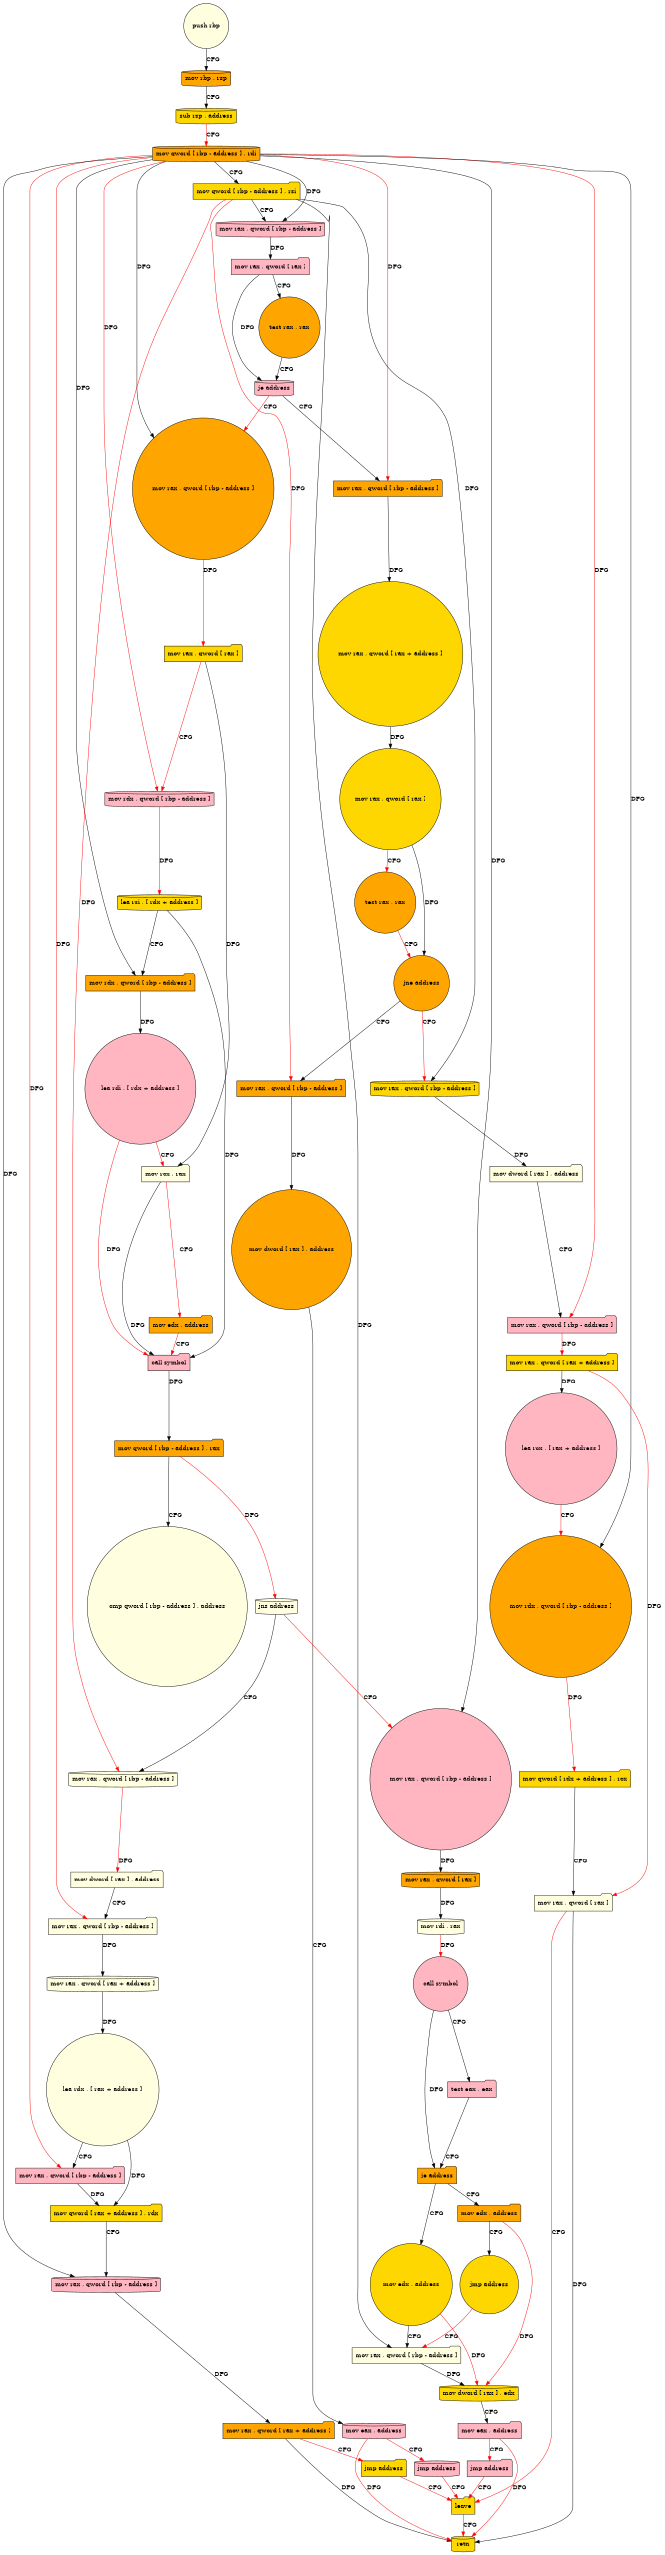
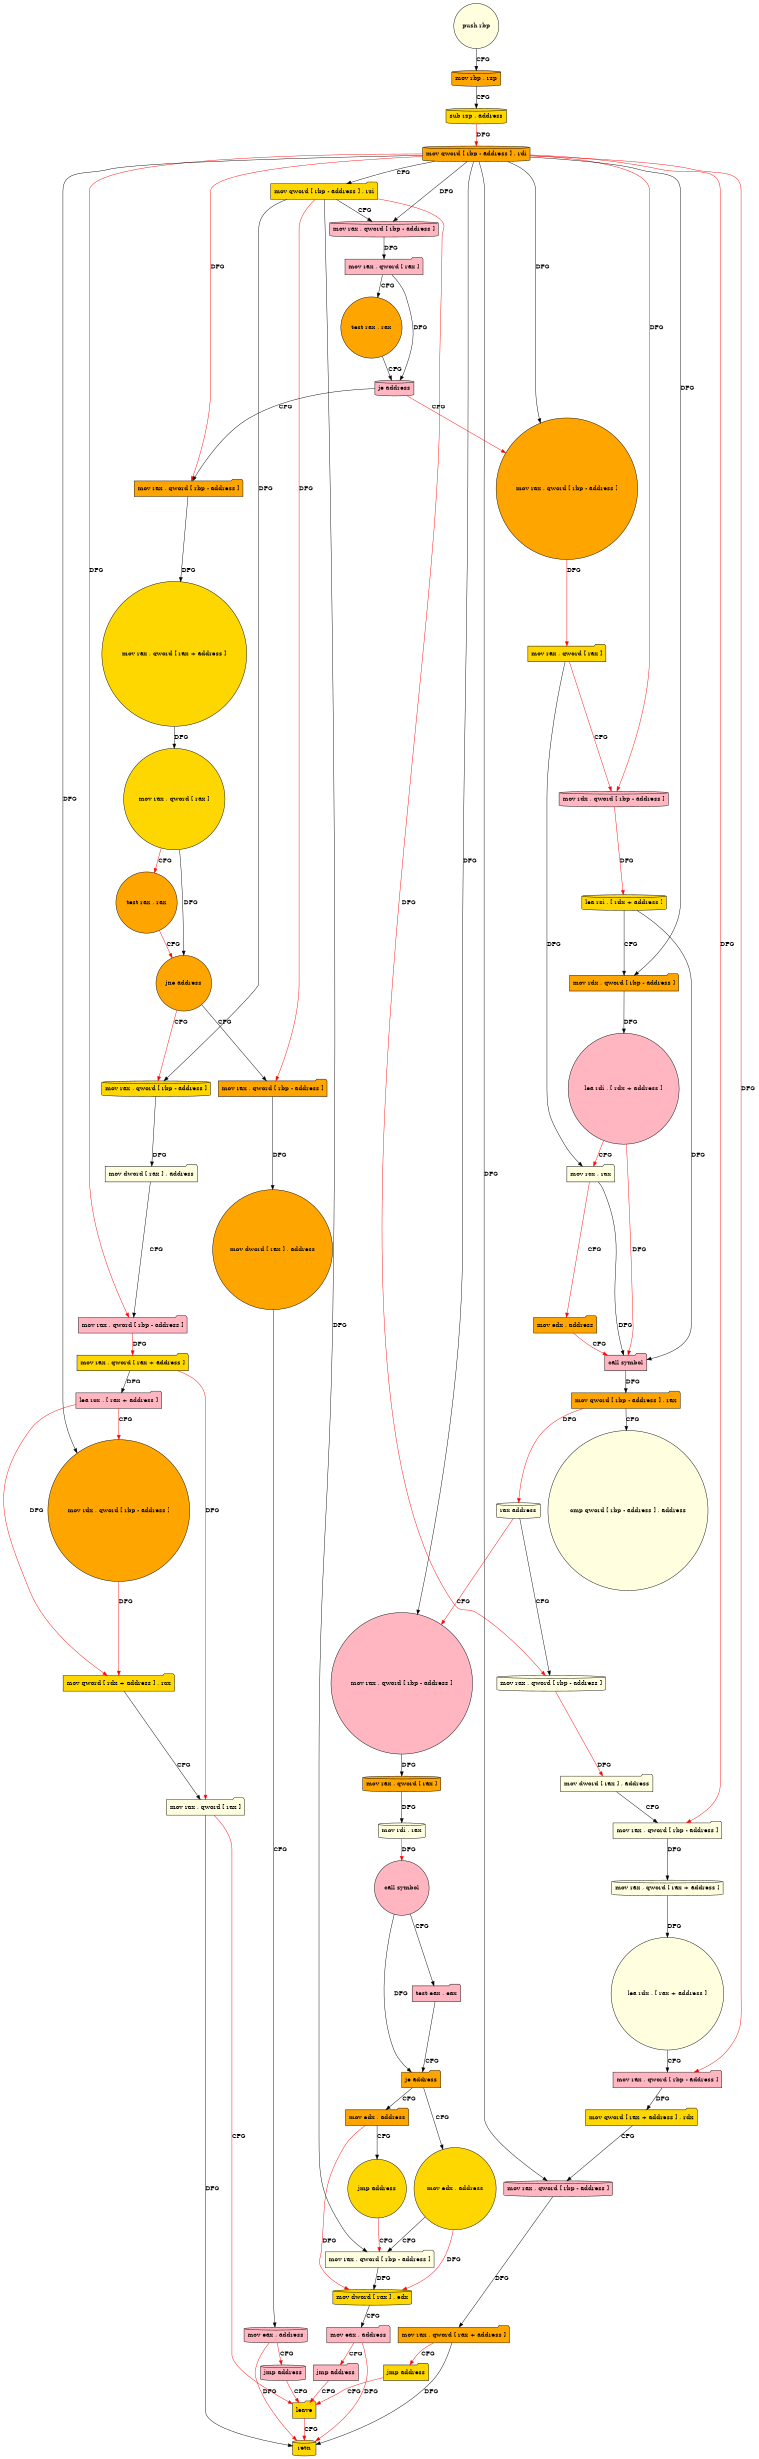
(213, 135) -> (483, 135)
(561, 1449) -> (119, 1401)
none -> (10, 1538)
(276, 1606) -> (518, 1511)
(131, 2173) -> none
